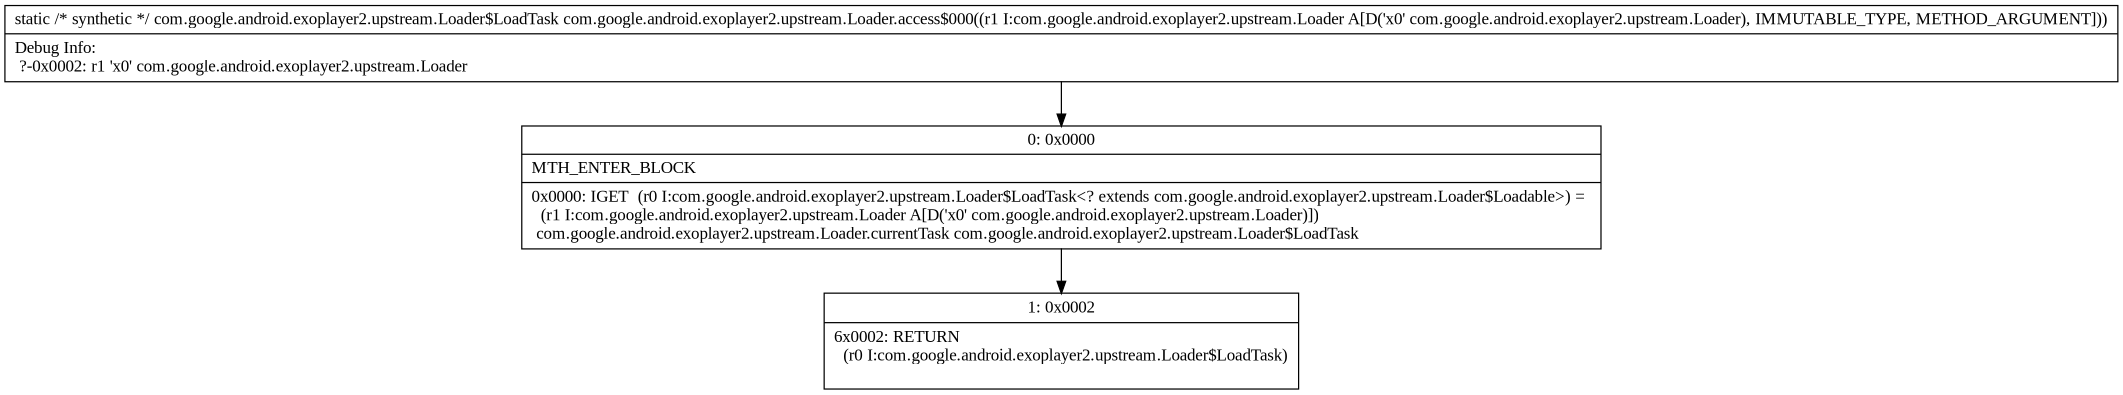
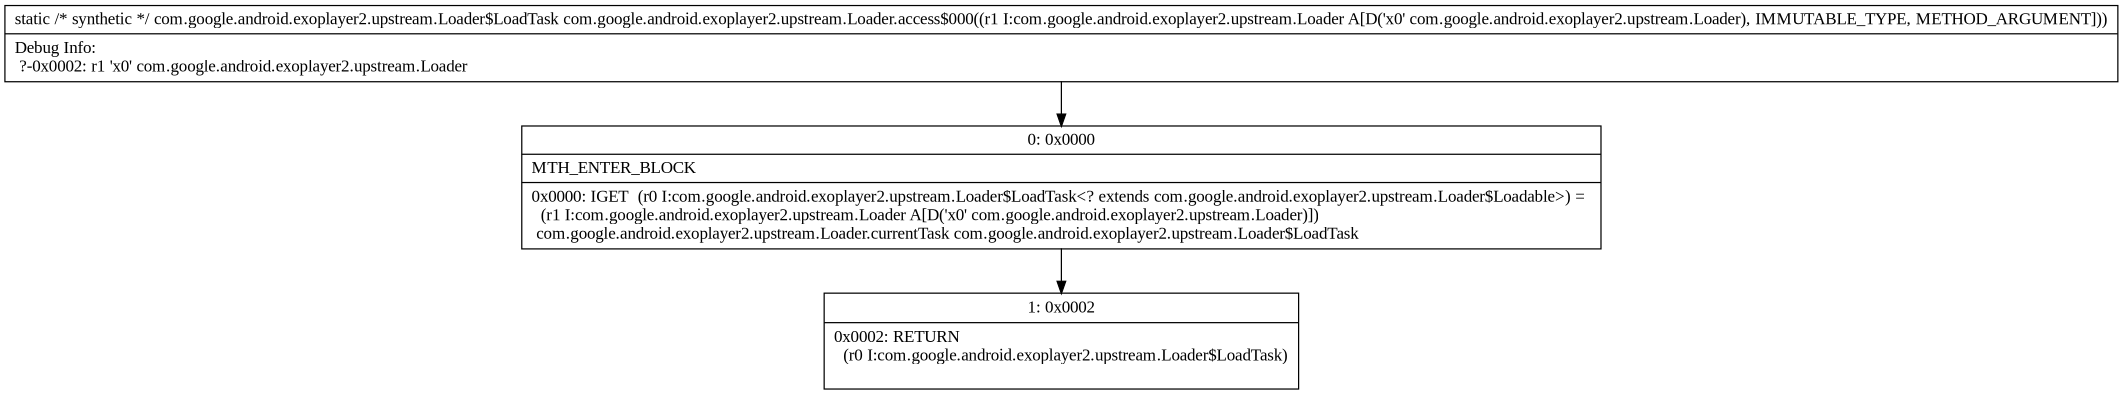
(902, 337) -> (902, 337)
